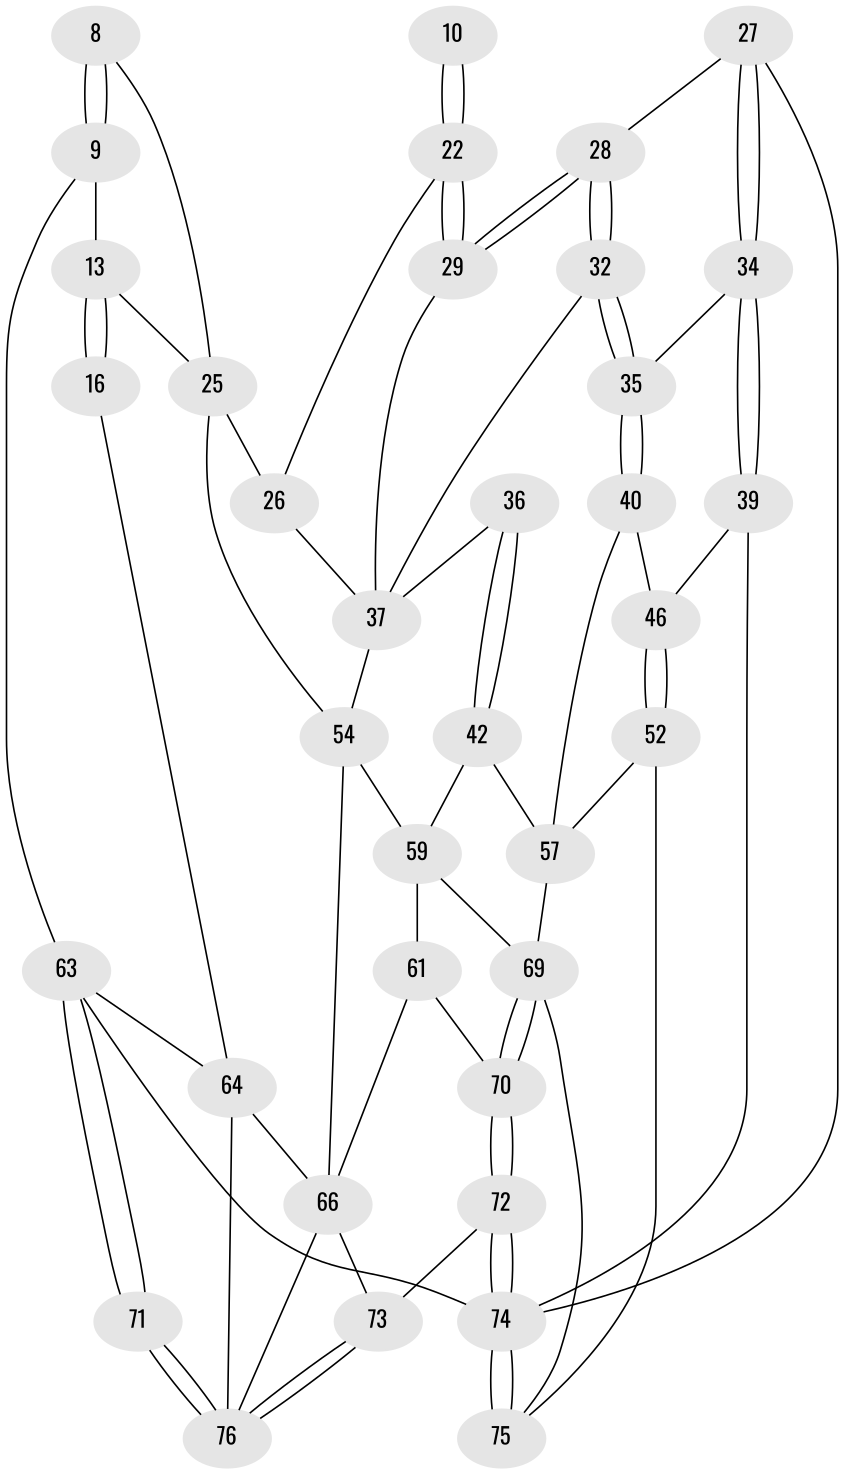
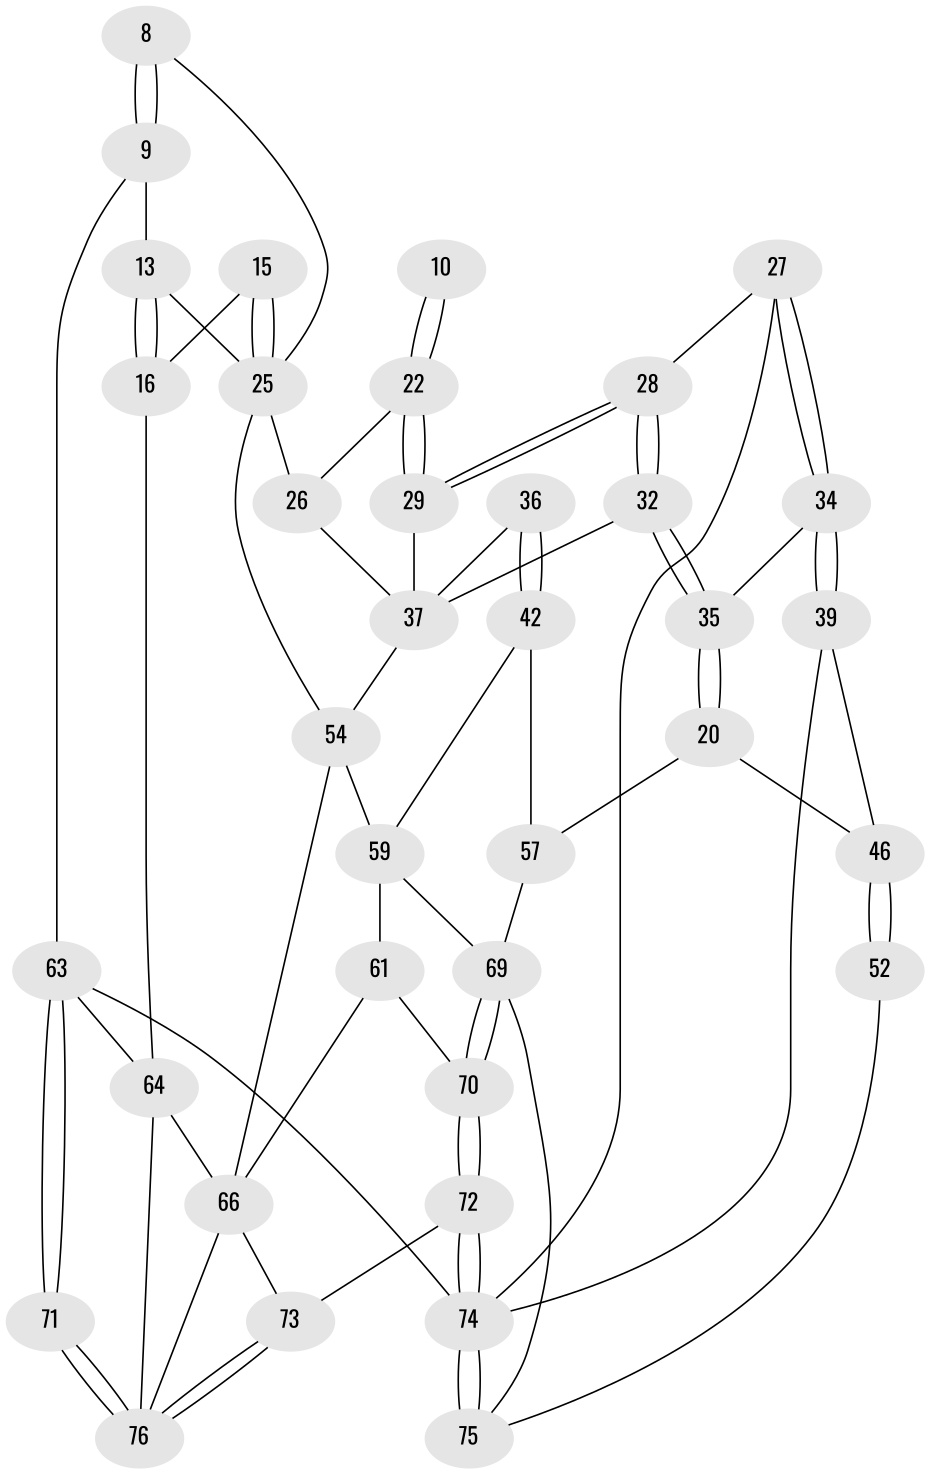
none -> (263, 270)
(632, 503) -> (710, 737)
(603, 796) -> none
